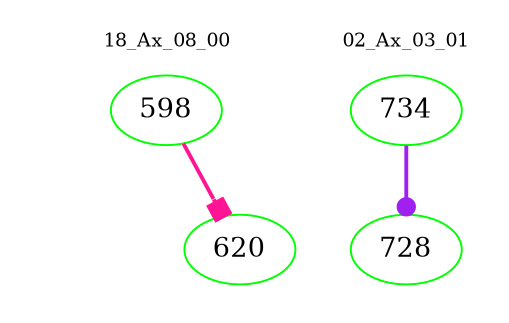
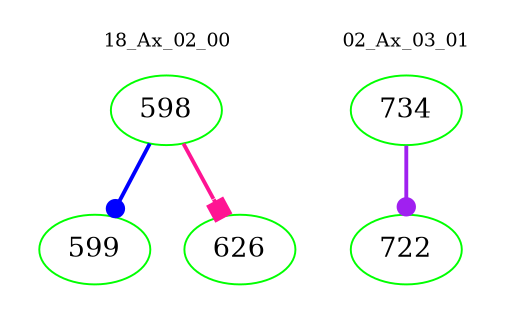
(167, 42) -> (167, 42)
none -> (95, 250)
(240, 250) -> (240, 250)
(406, 250) -> (406, 250)
